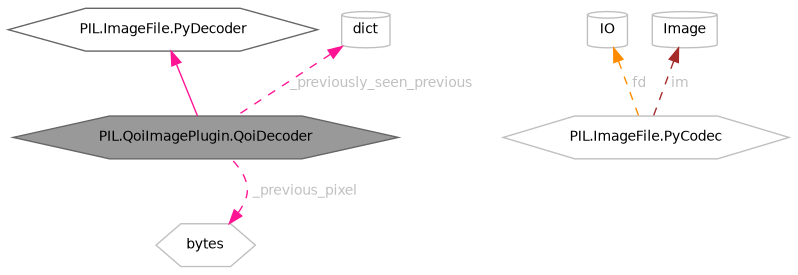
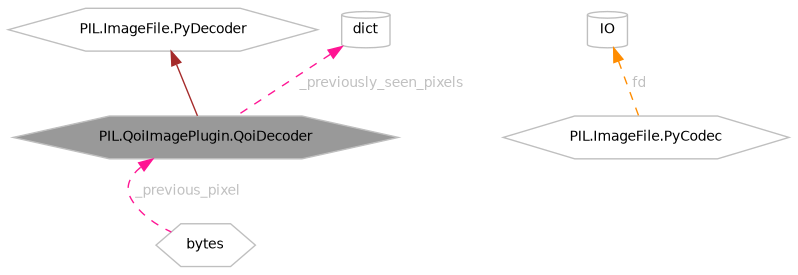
(163, 30) -> (163, 30)
(685, 30) -> none
(380, 84) -> (380, 84)
(187, 90) -> (187, 90)
(206, 137) -> (206, 137)
(247, 185) -> (136, 206)
